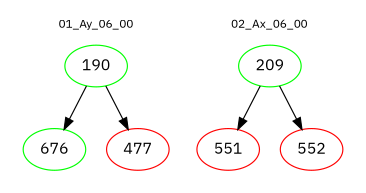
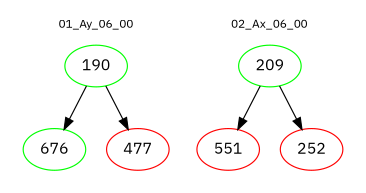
(312, 149) -> (312, 149)
